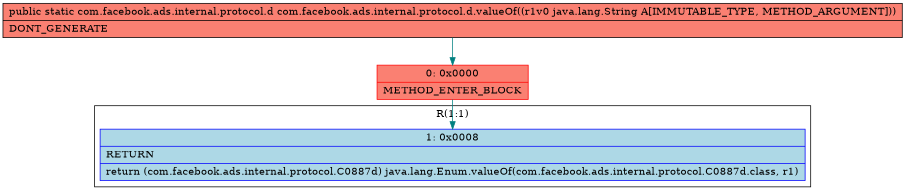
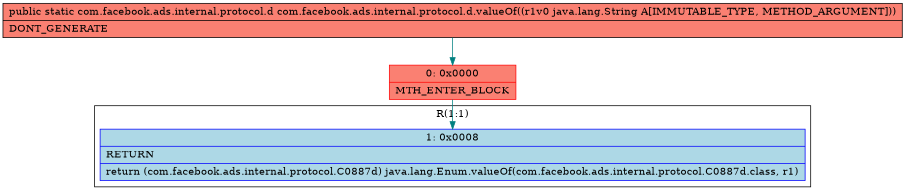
(453, 90) -> (453, 90)
